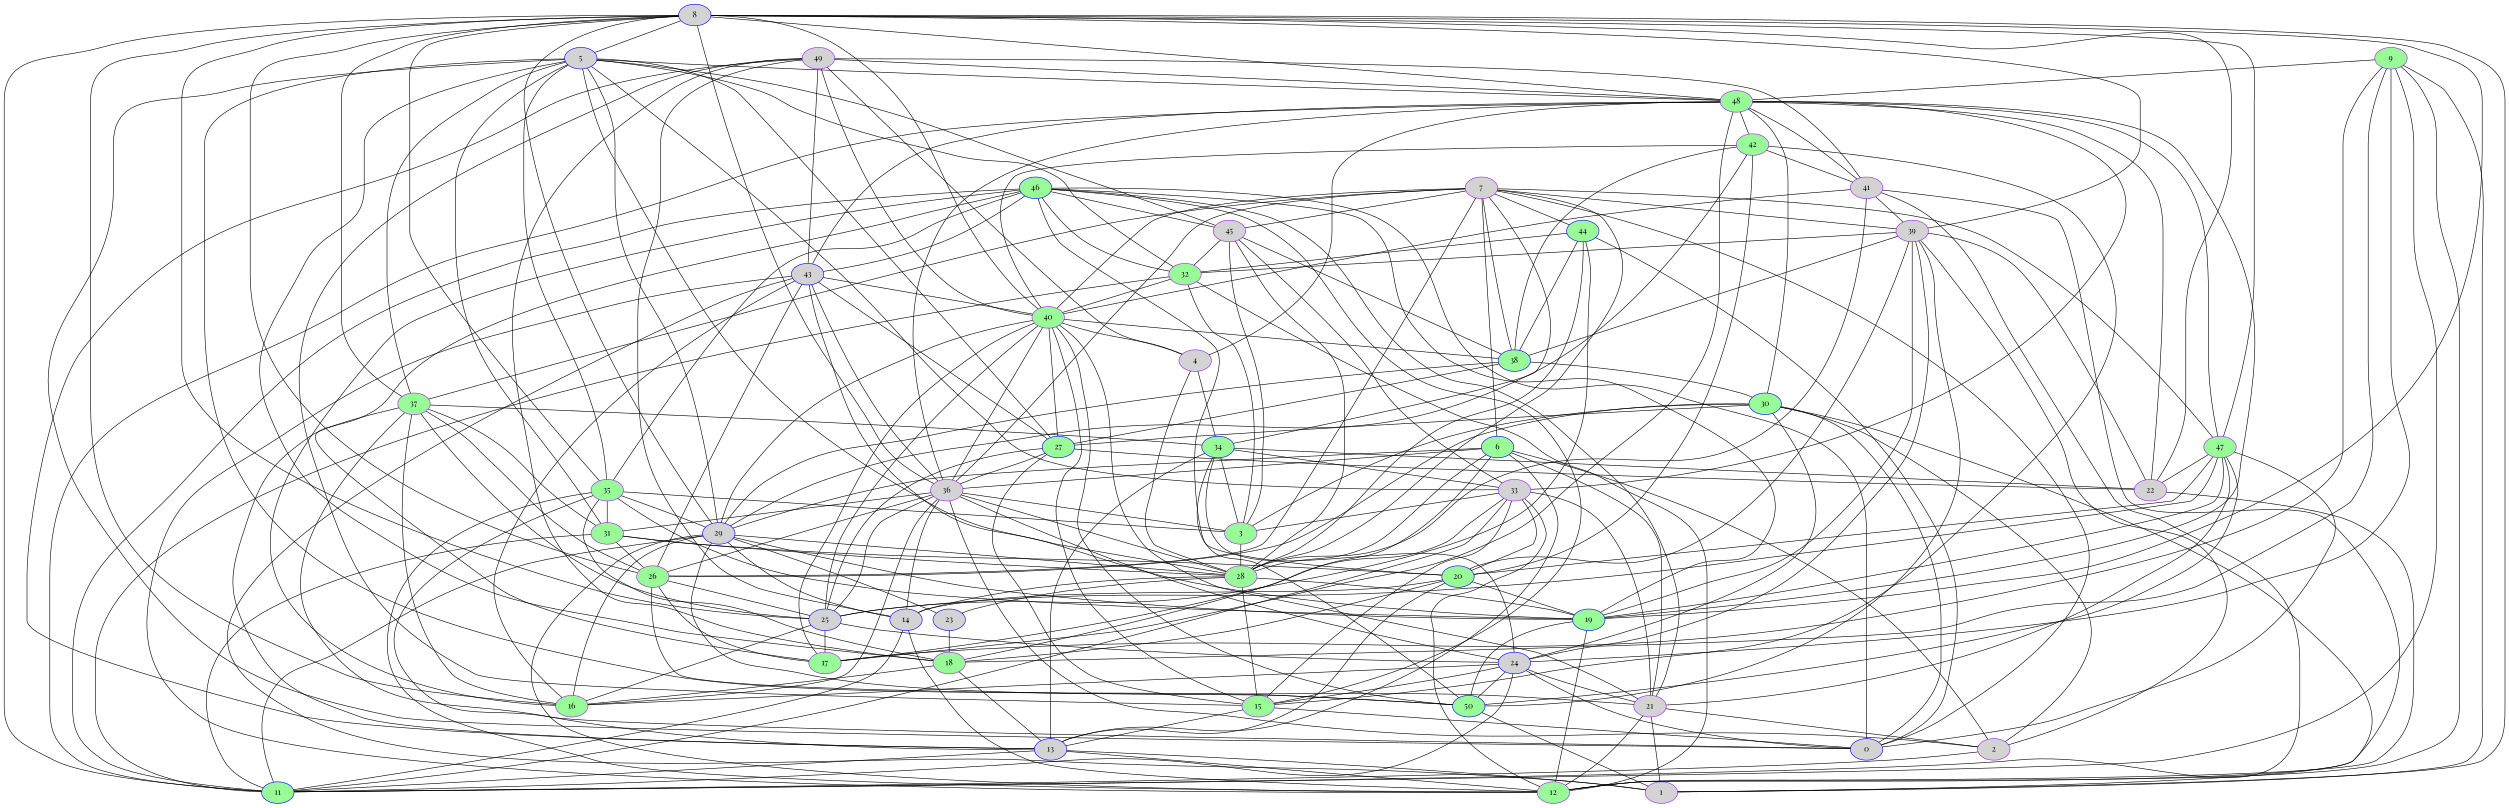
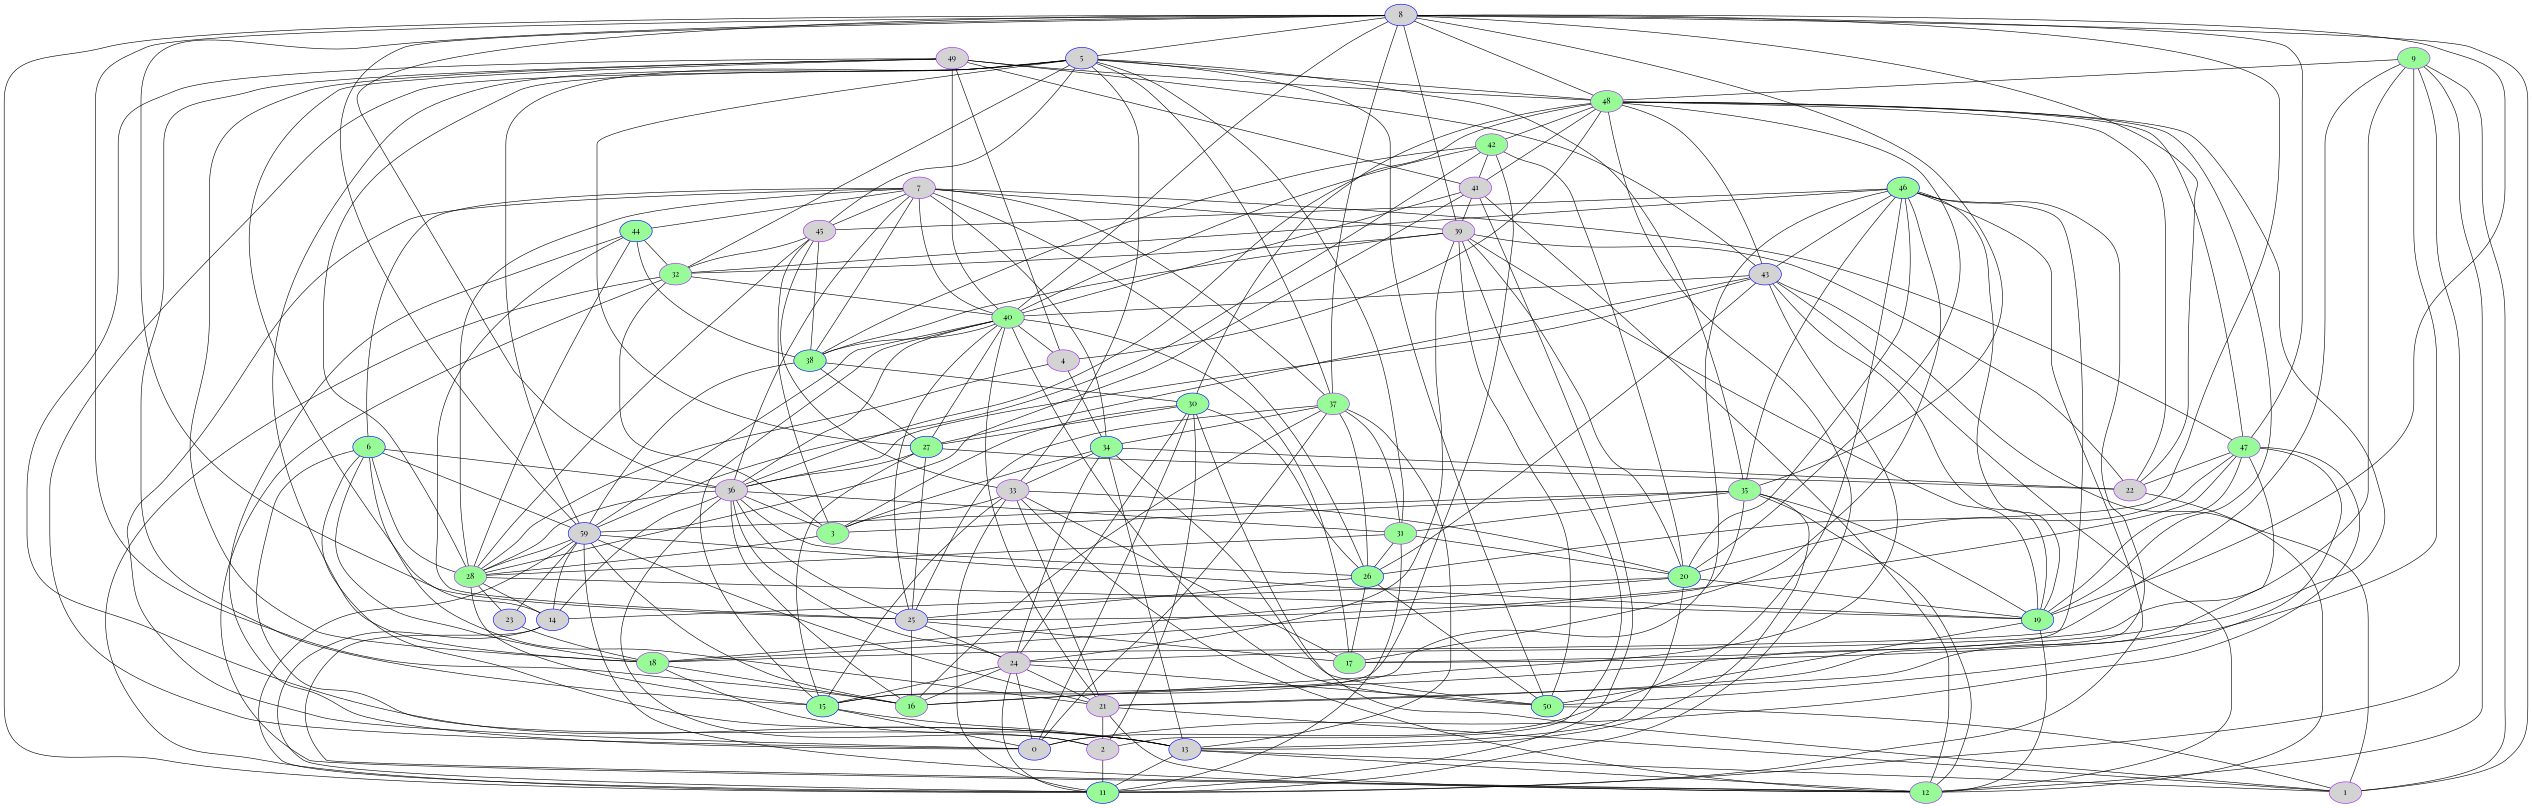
(2047, 322) -> (1960, 266)
(719, 533) -> (584, 533)
(653, 577) -> (1367, 577)
(1514, 663) -> (1014, 663)
(1258, 706) -> (823, 706)
